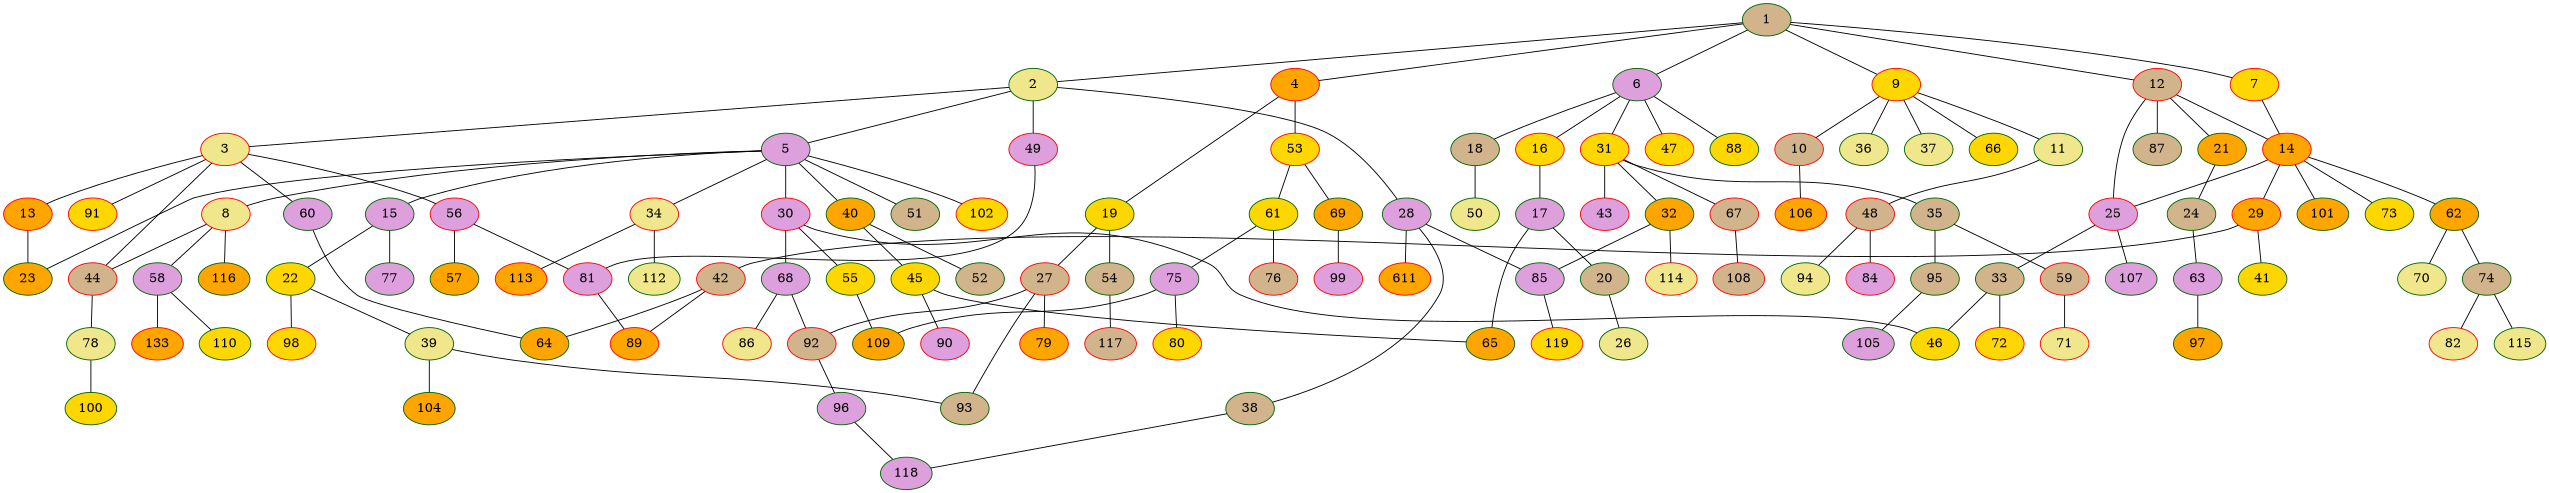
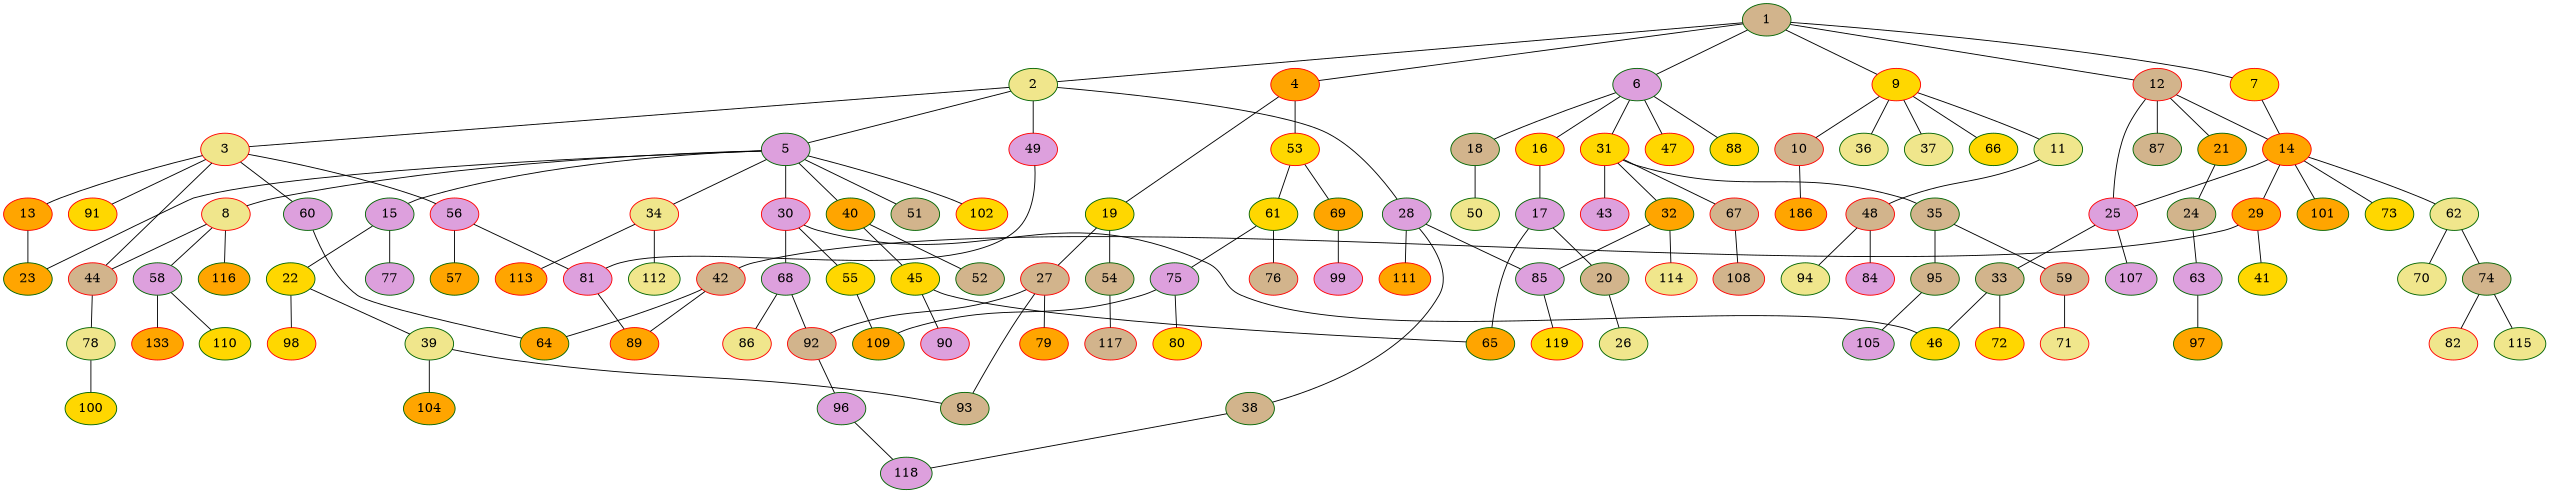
(1801, 214) -> (1801, 214)
(2454, 214) -> (2454, 214)
(1405, 279) -> (1405, 279)
